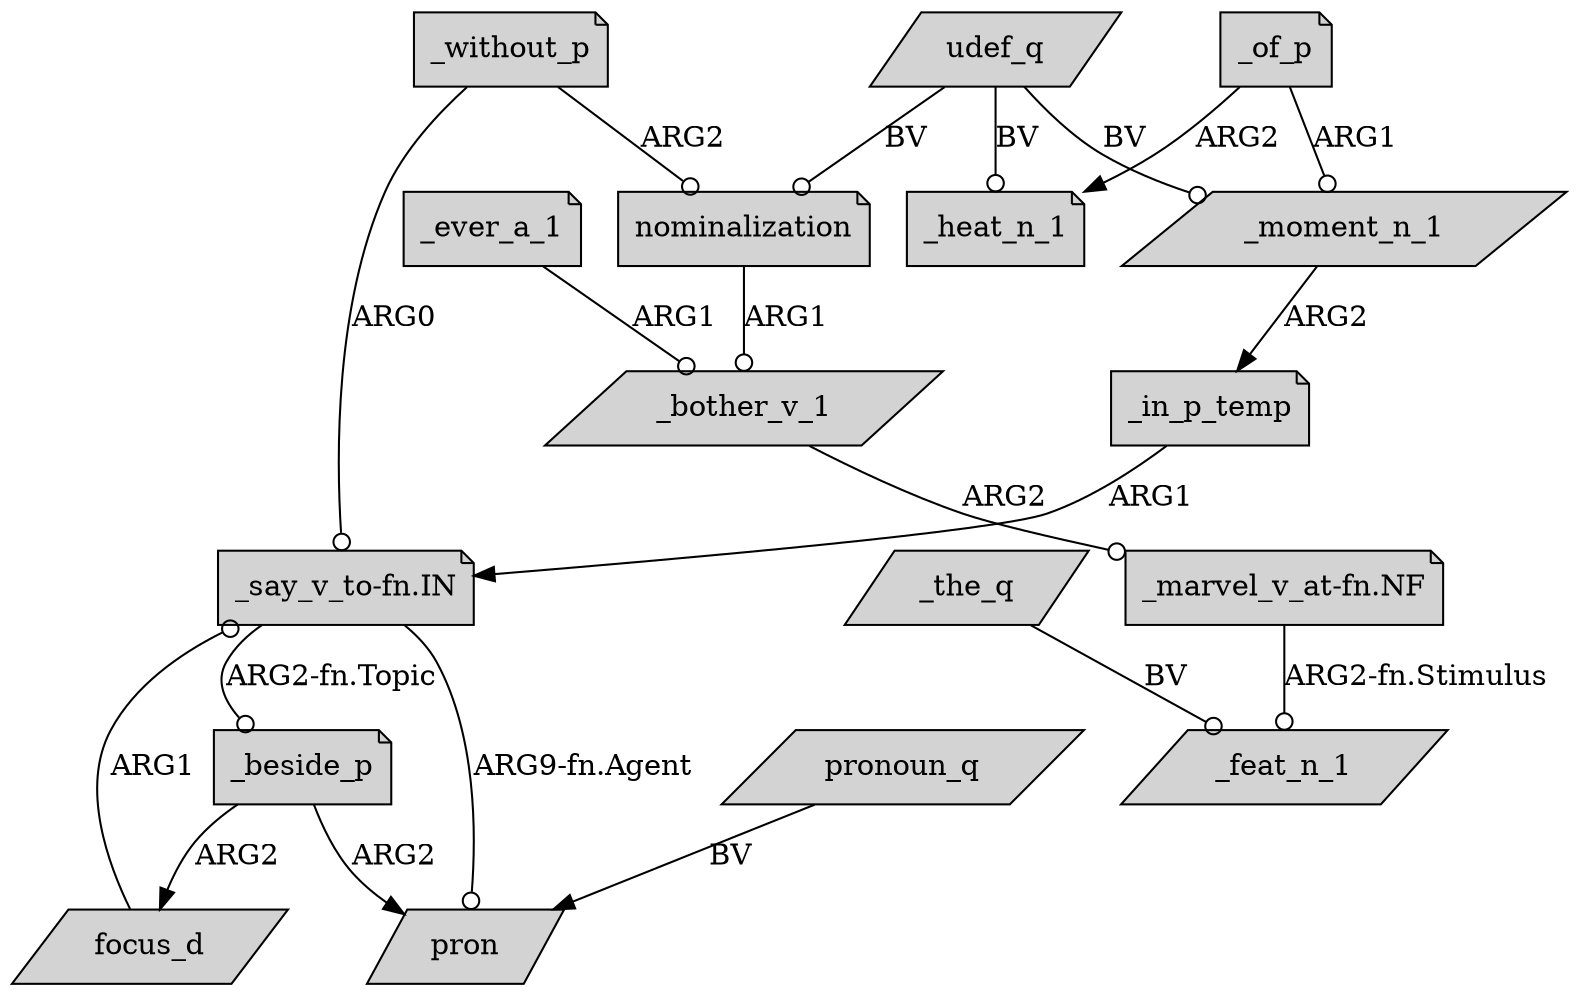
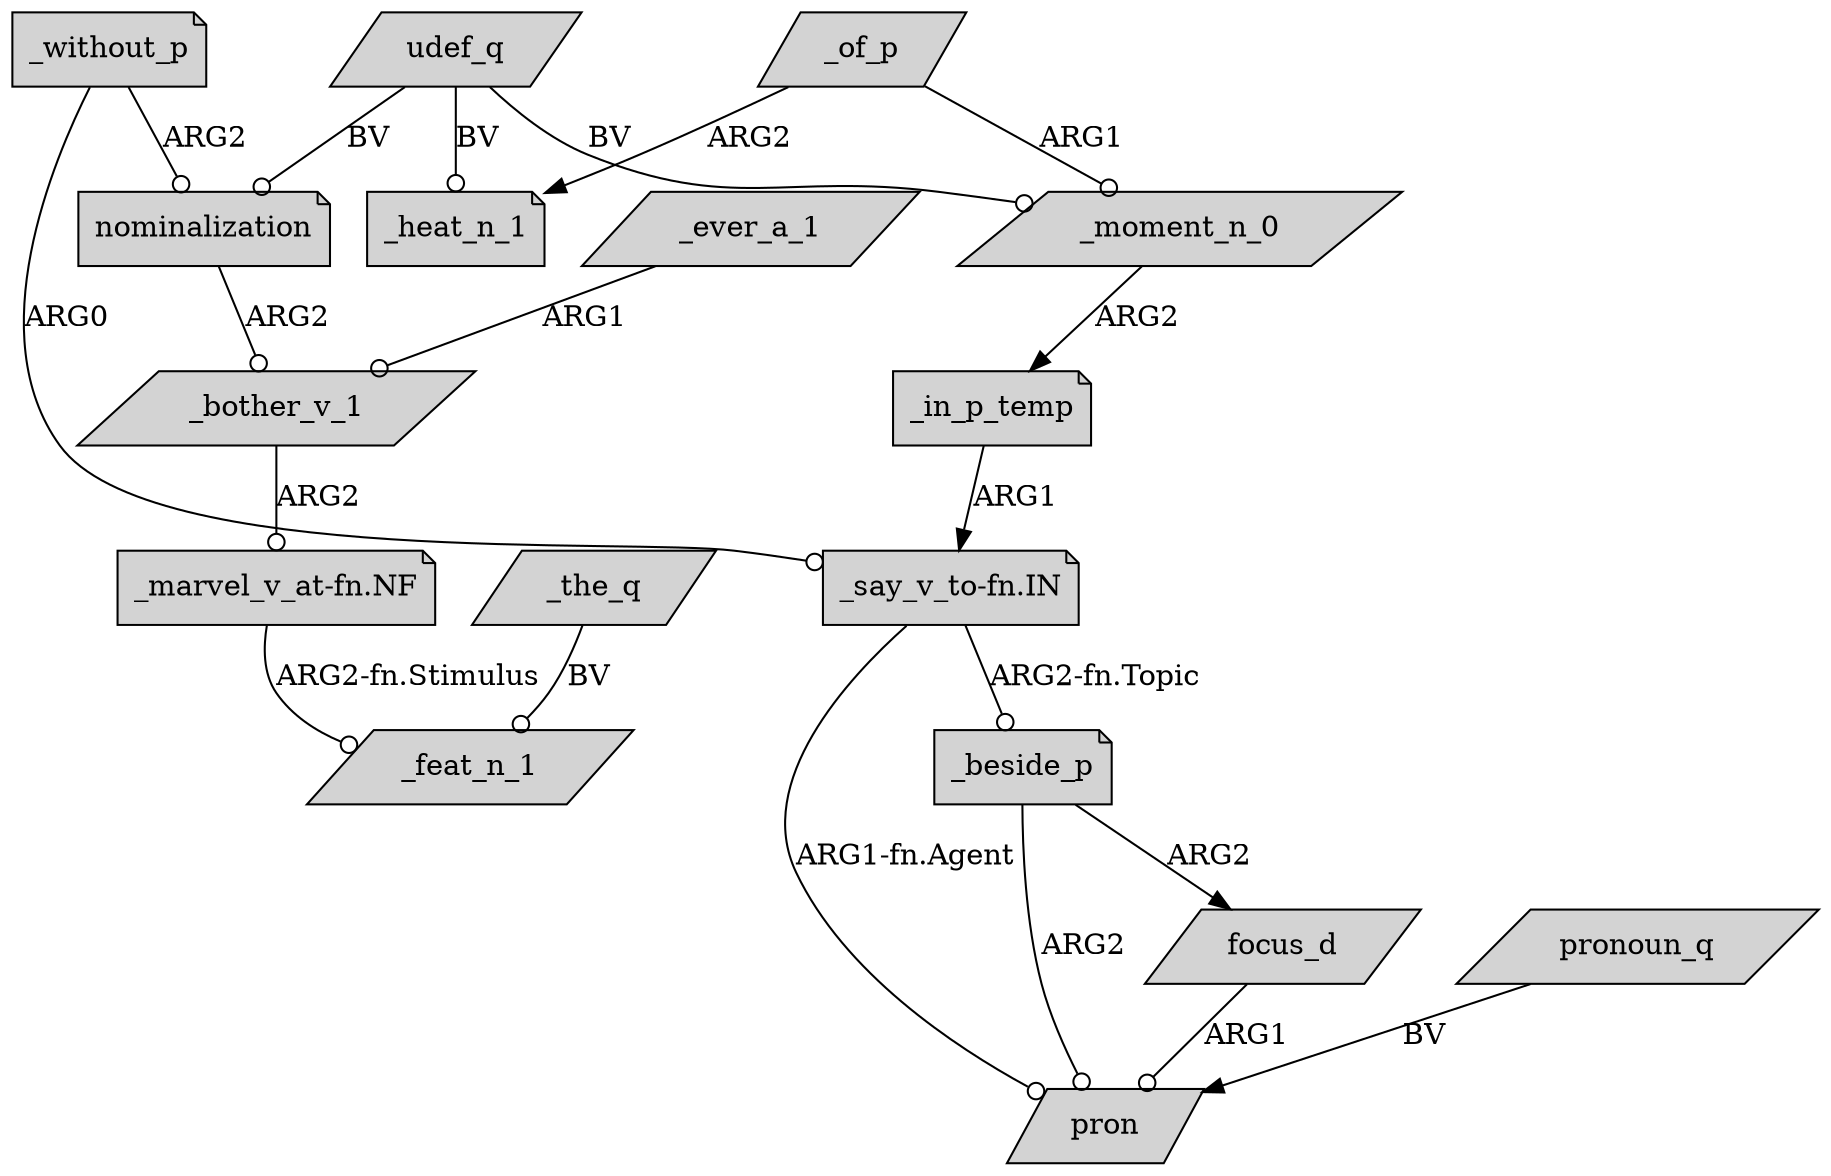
(1276, 50) -> (862, 50)
(492, 229) -> (751, 229)
(1344, 229) -> (1180, 229)
(786, 319) -> (288, 319)
(104, 747) -> (1200, 1030)
(583, 767) -> (905, 857)
(342, 860) -> (1033, 943)
